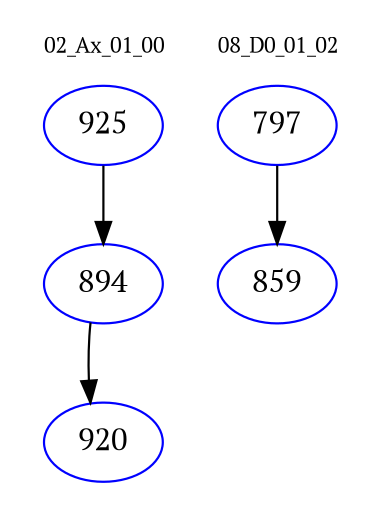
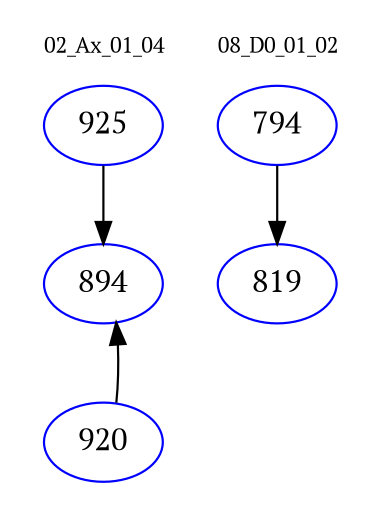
(105, 47) -> (105, 47)
(277, 125) -> (277, 125)
(277, 284) -> (277, 284)
(89, 352) -> (118, 374)
